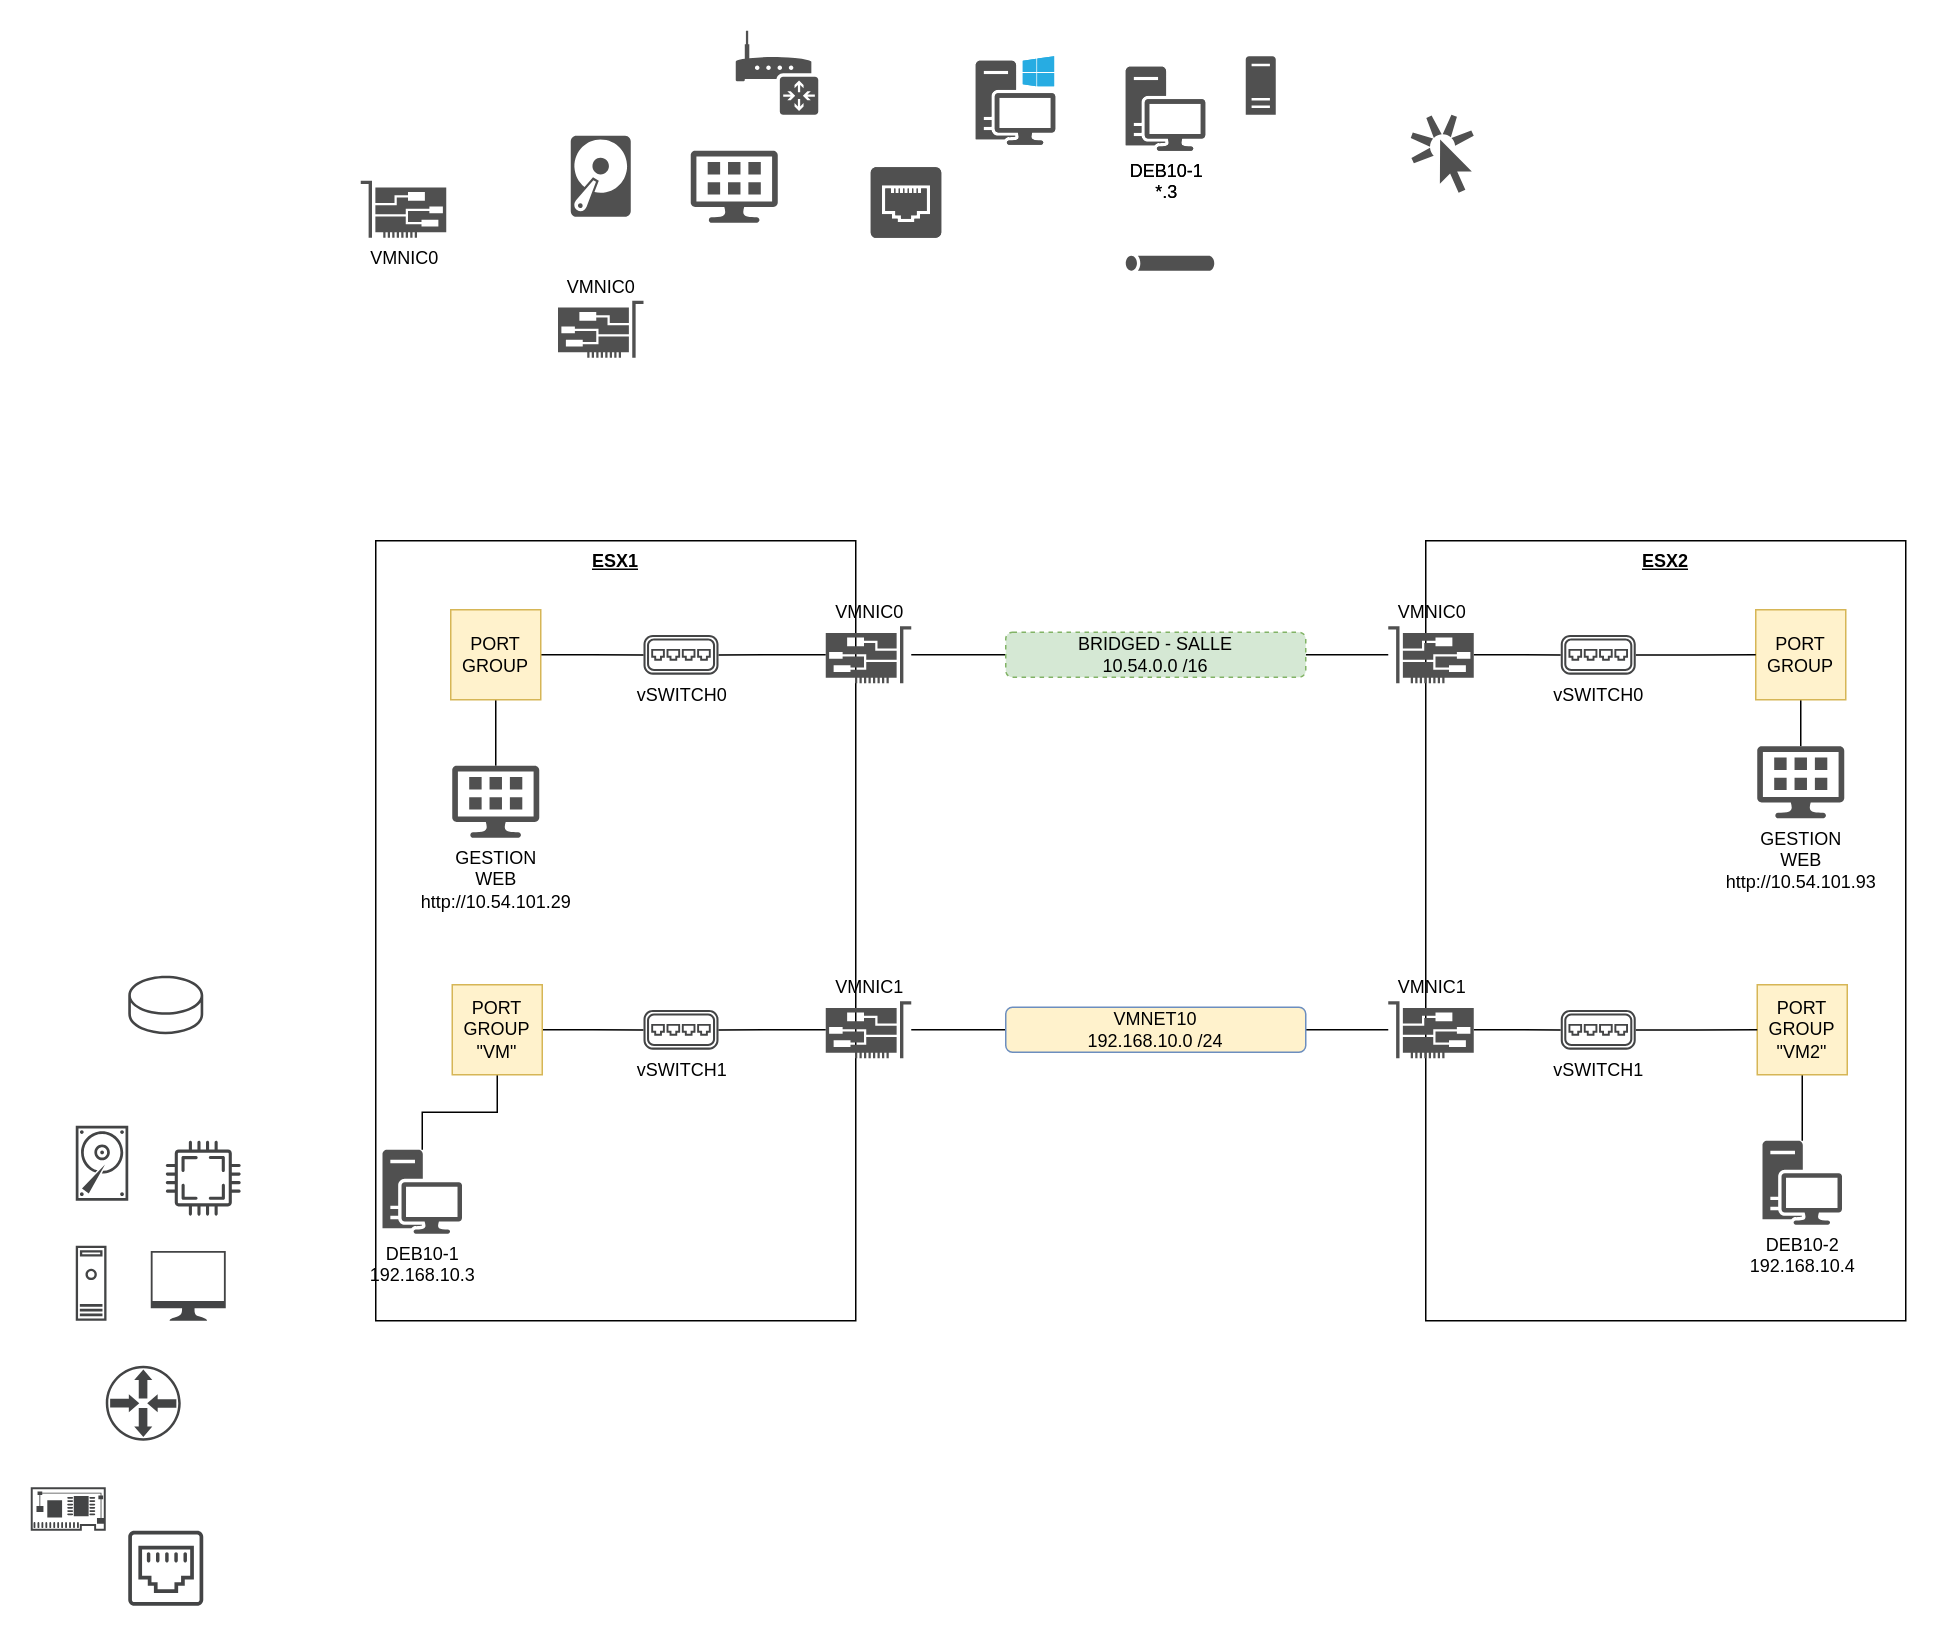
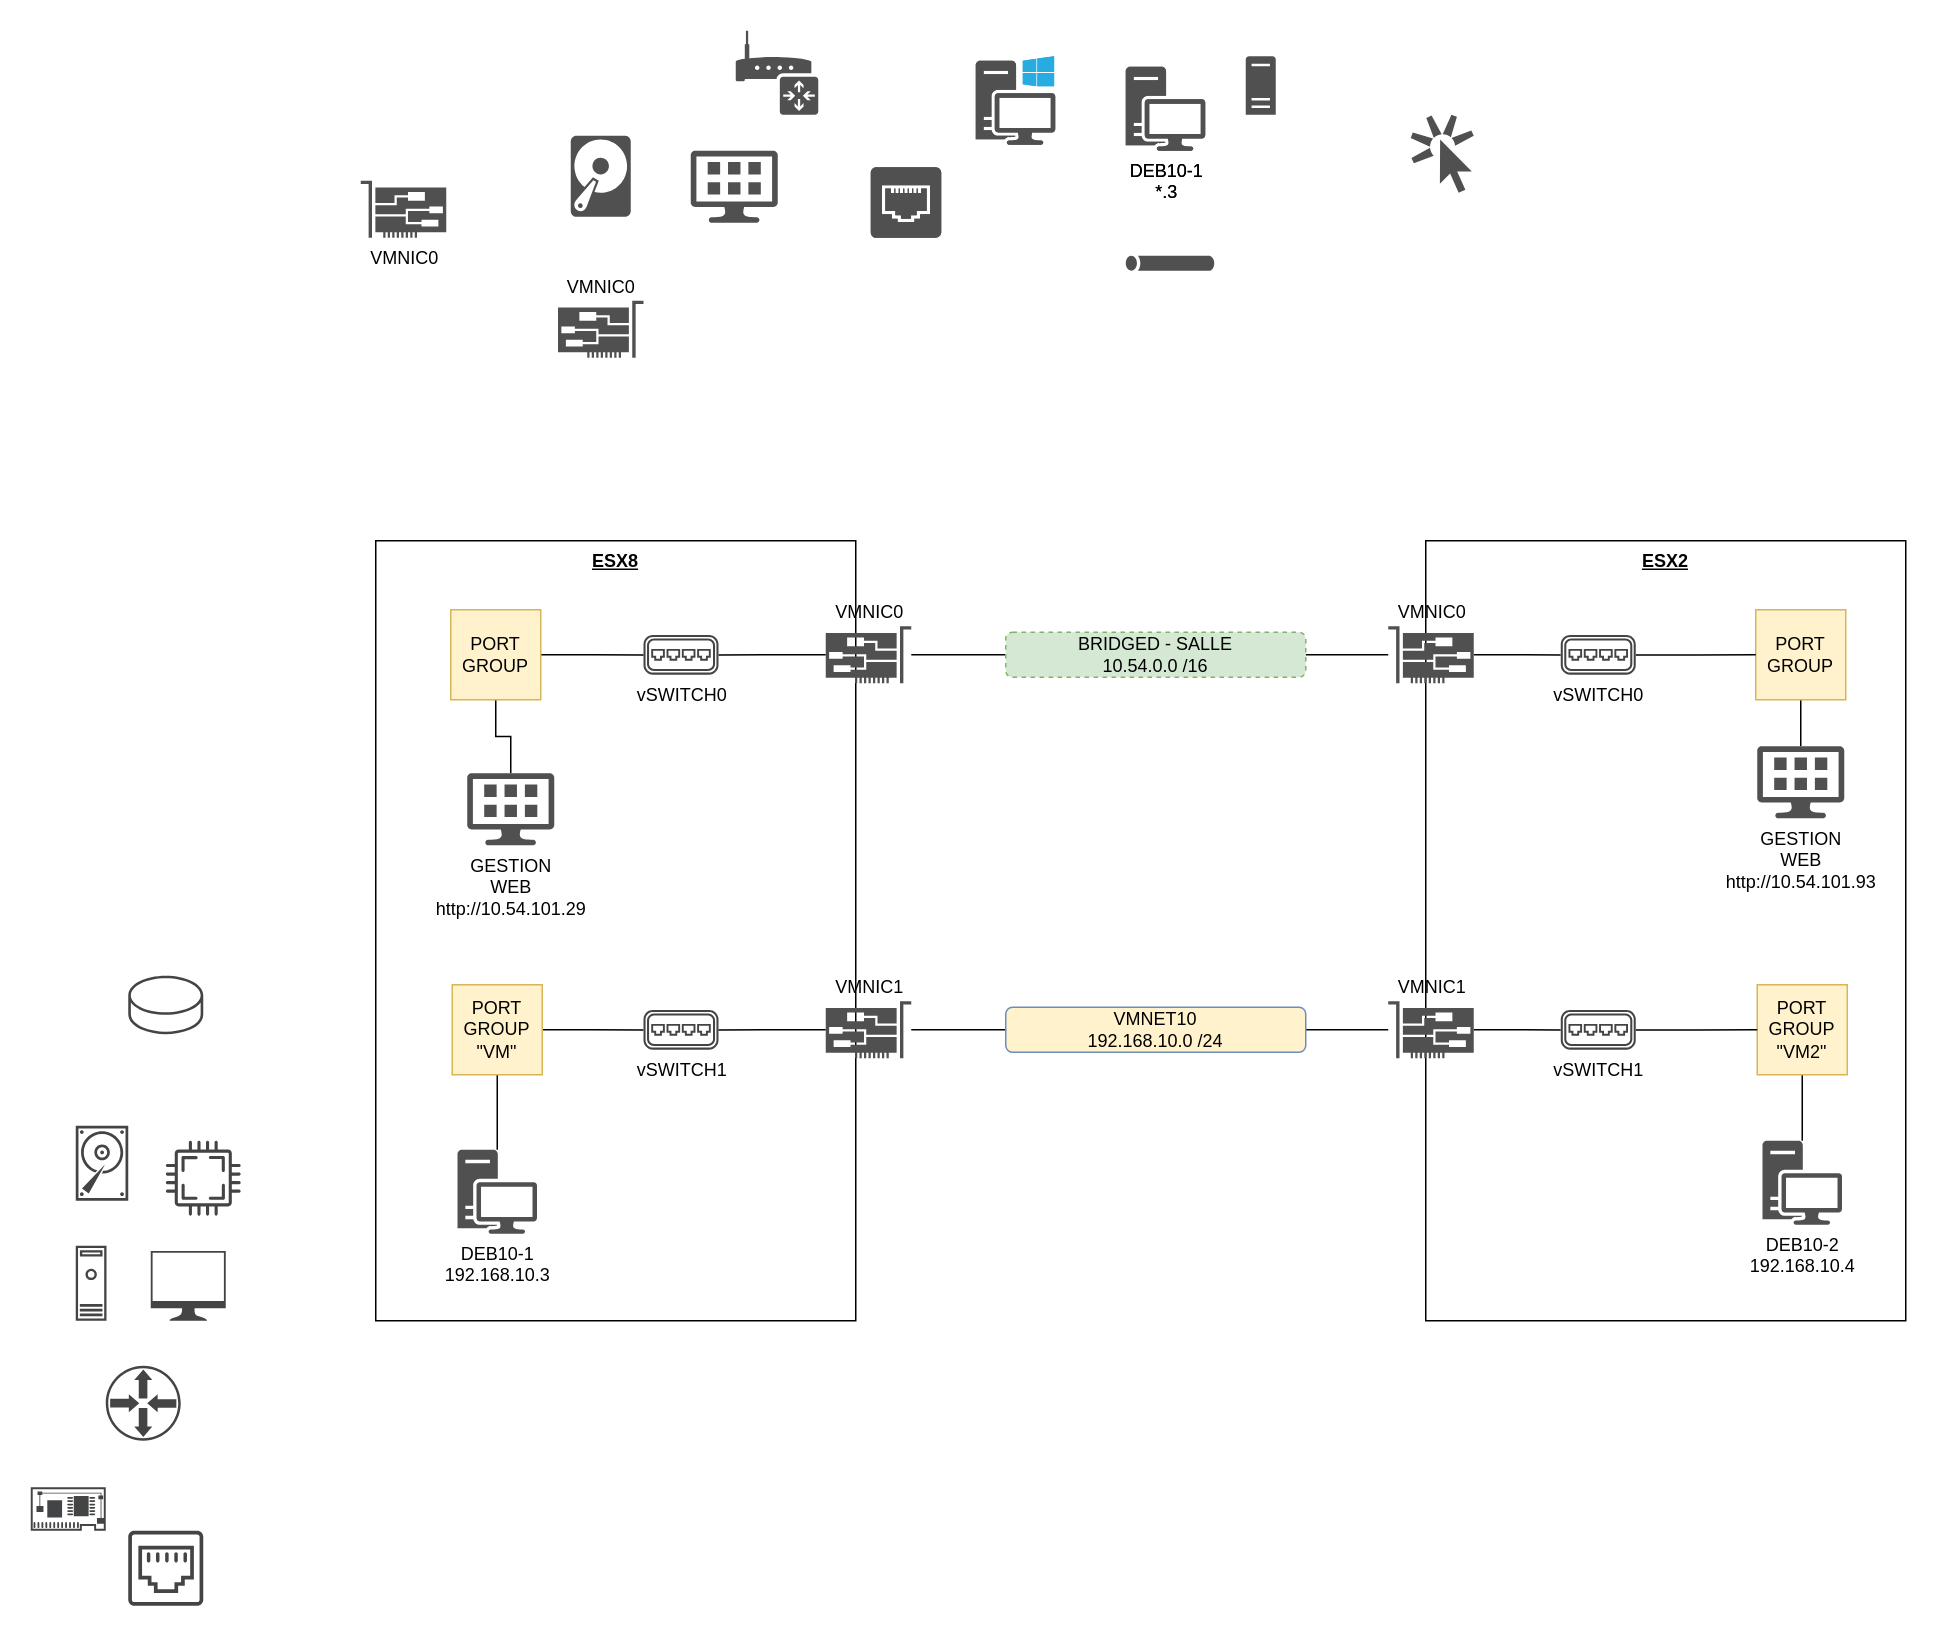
(616, 562) -> (616, 562)
(496, 802) -> (511, 809)
(422, 1192) -> (497, 1192)
